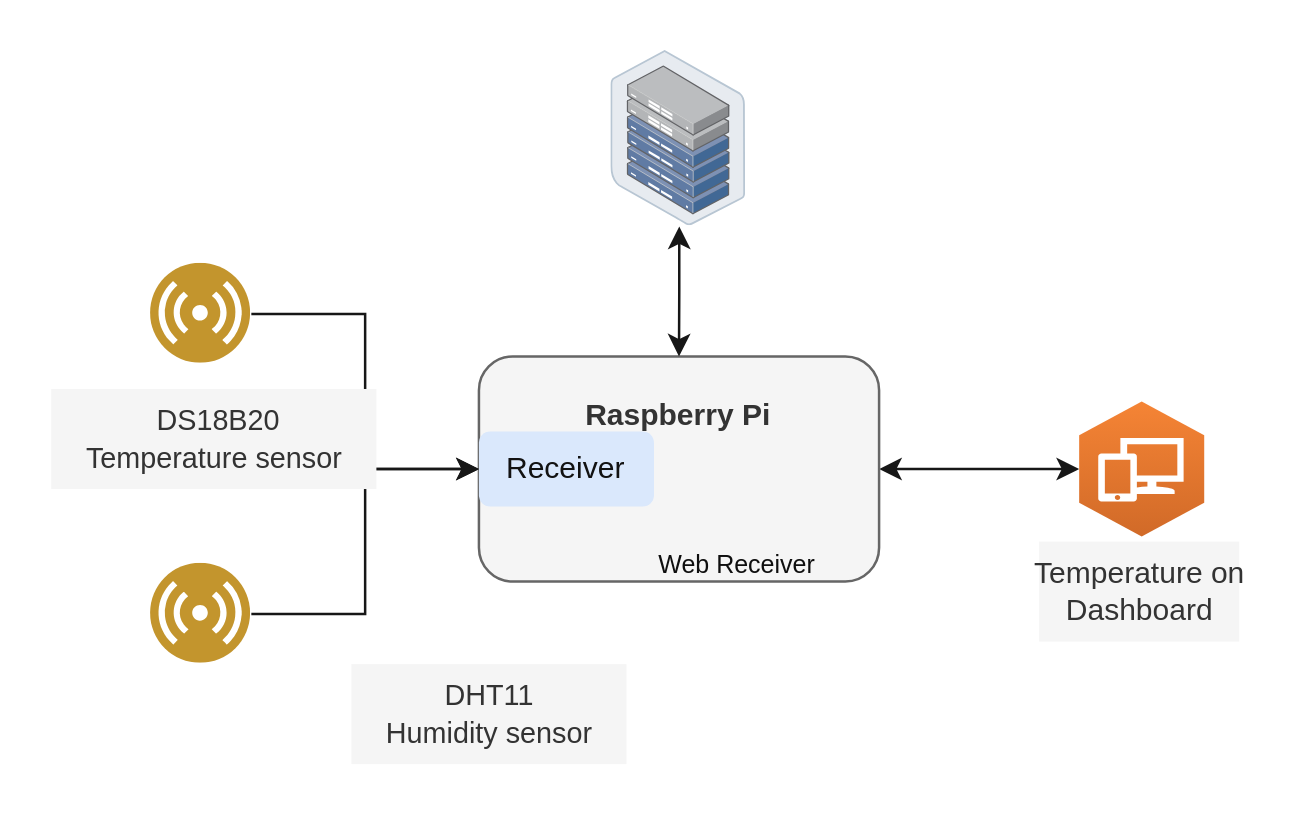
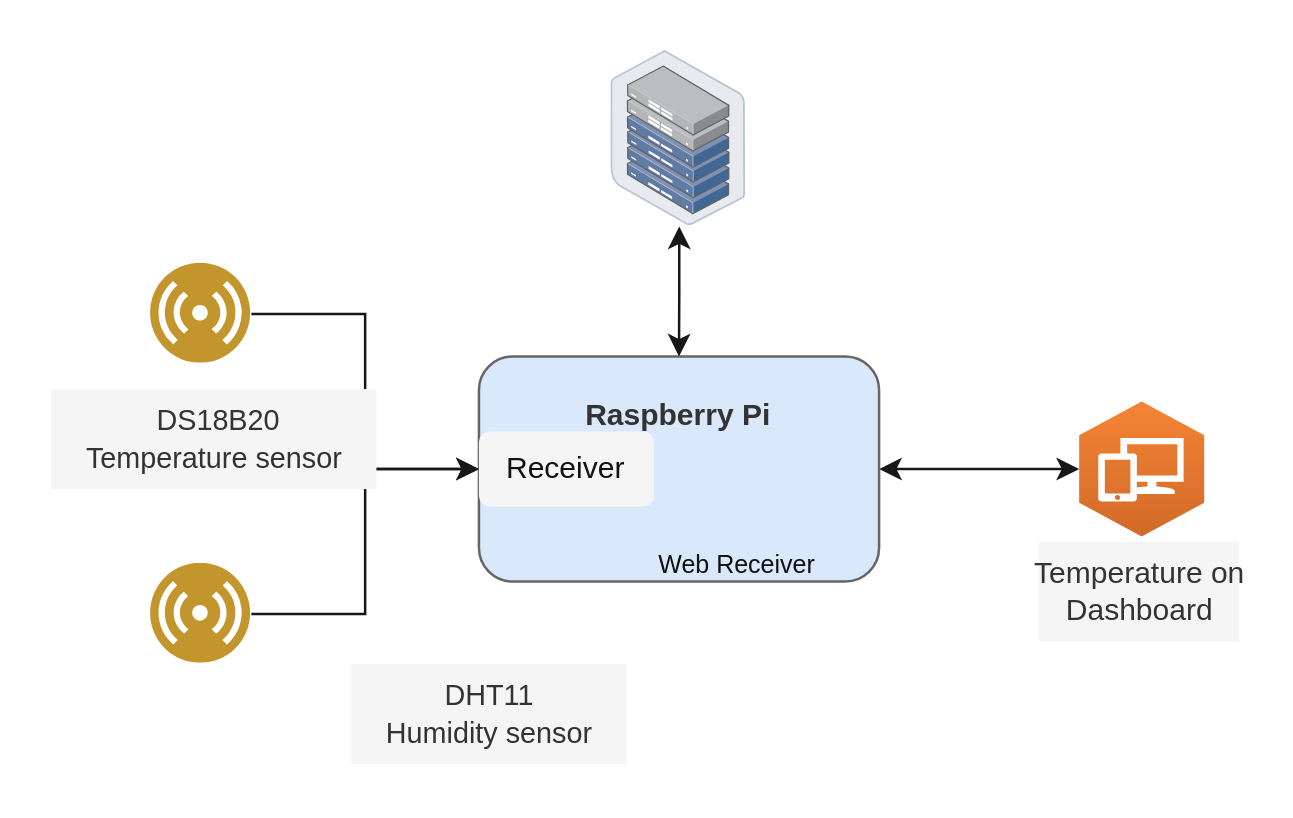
(566, 469) -> (566, 469)
(679, 469) -> (679, 469)
